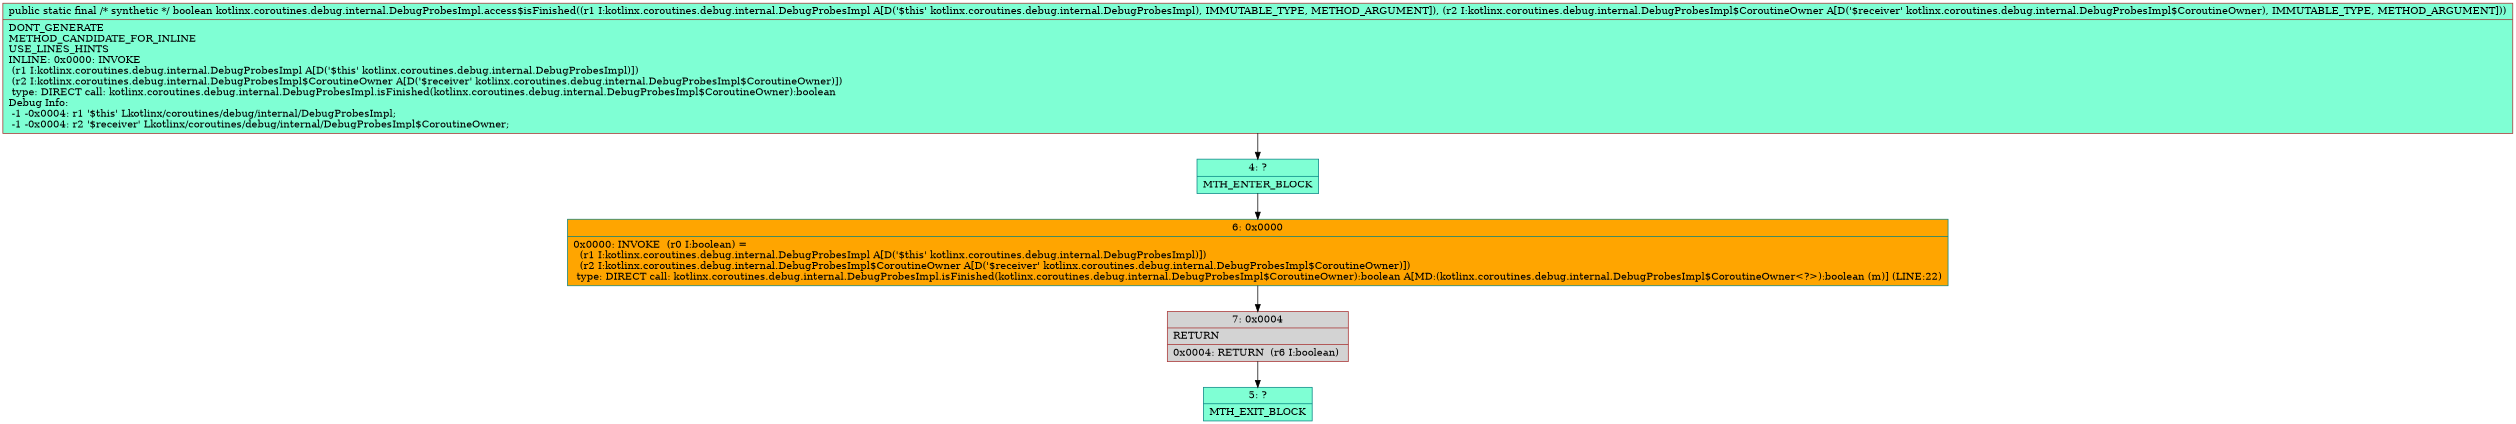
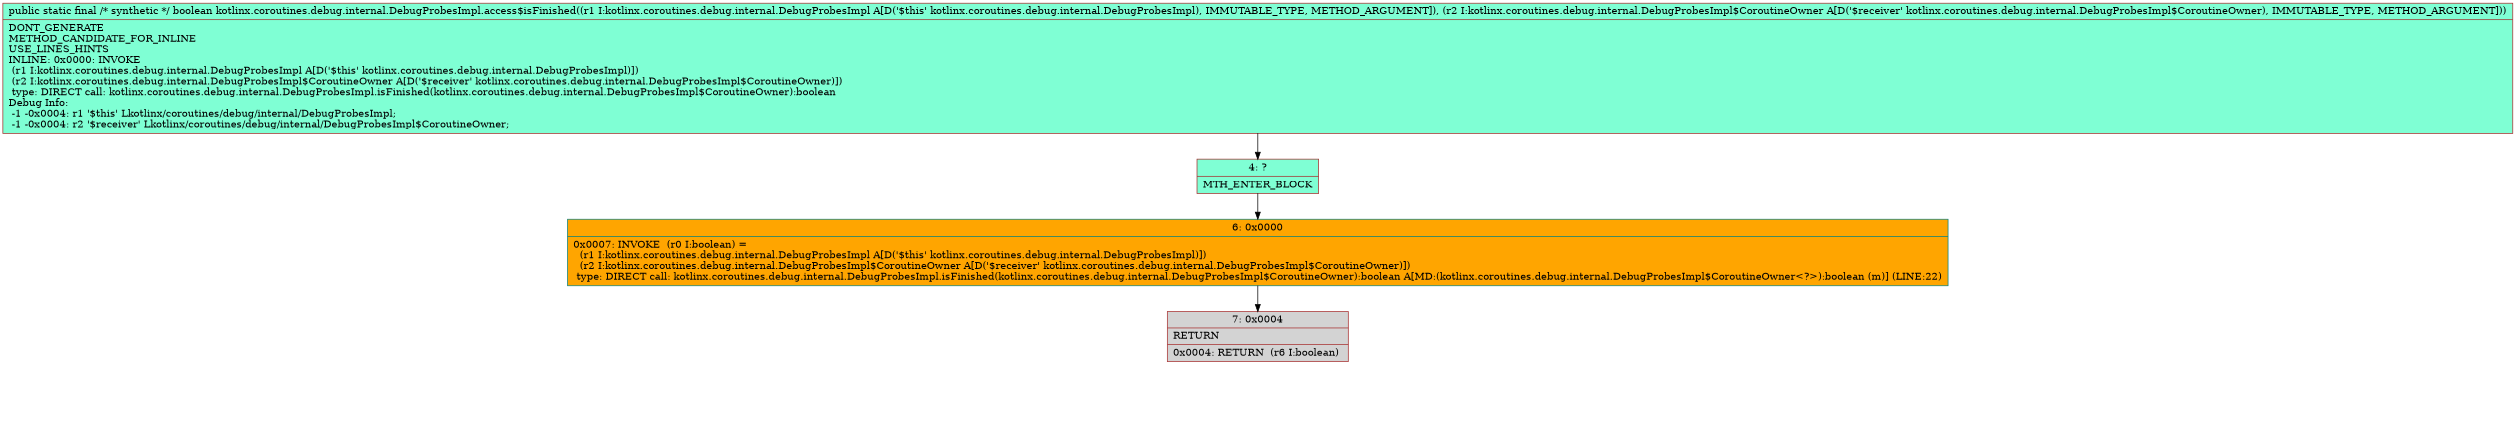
(1258, 176) -> (1258, 176)
(662, 245) -> (662, 245)
(1258, 404) -> none
